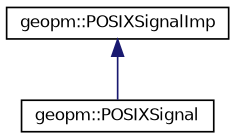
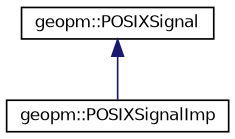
(118, 78) -> (118, 78)
